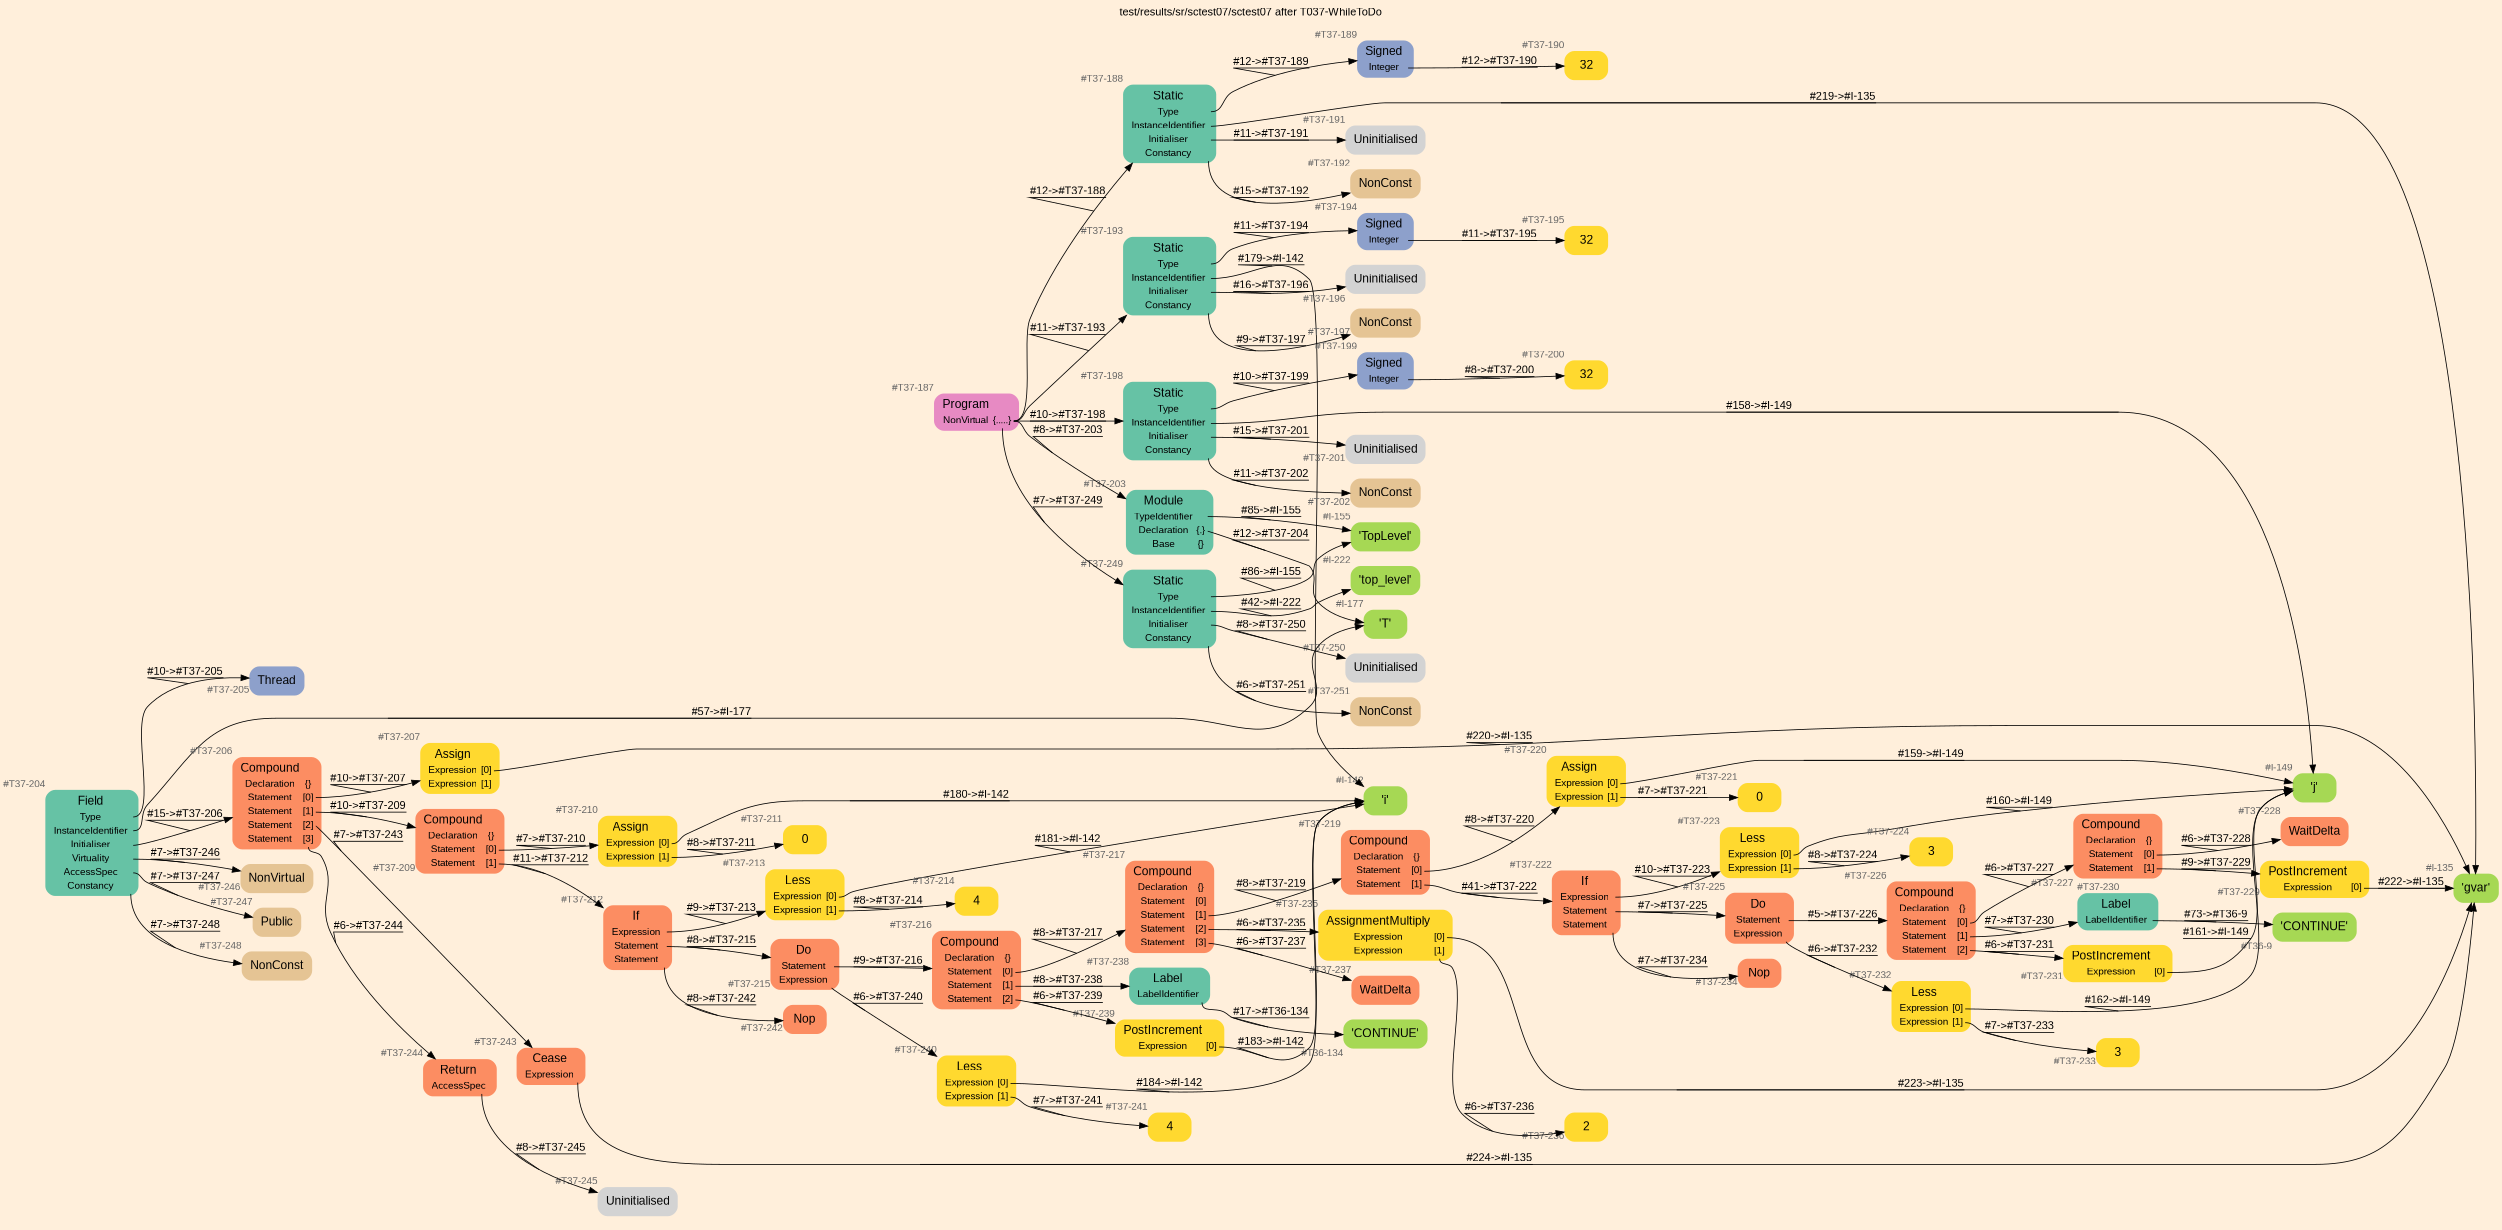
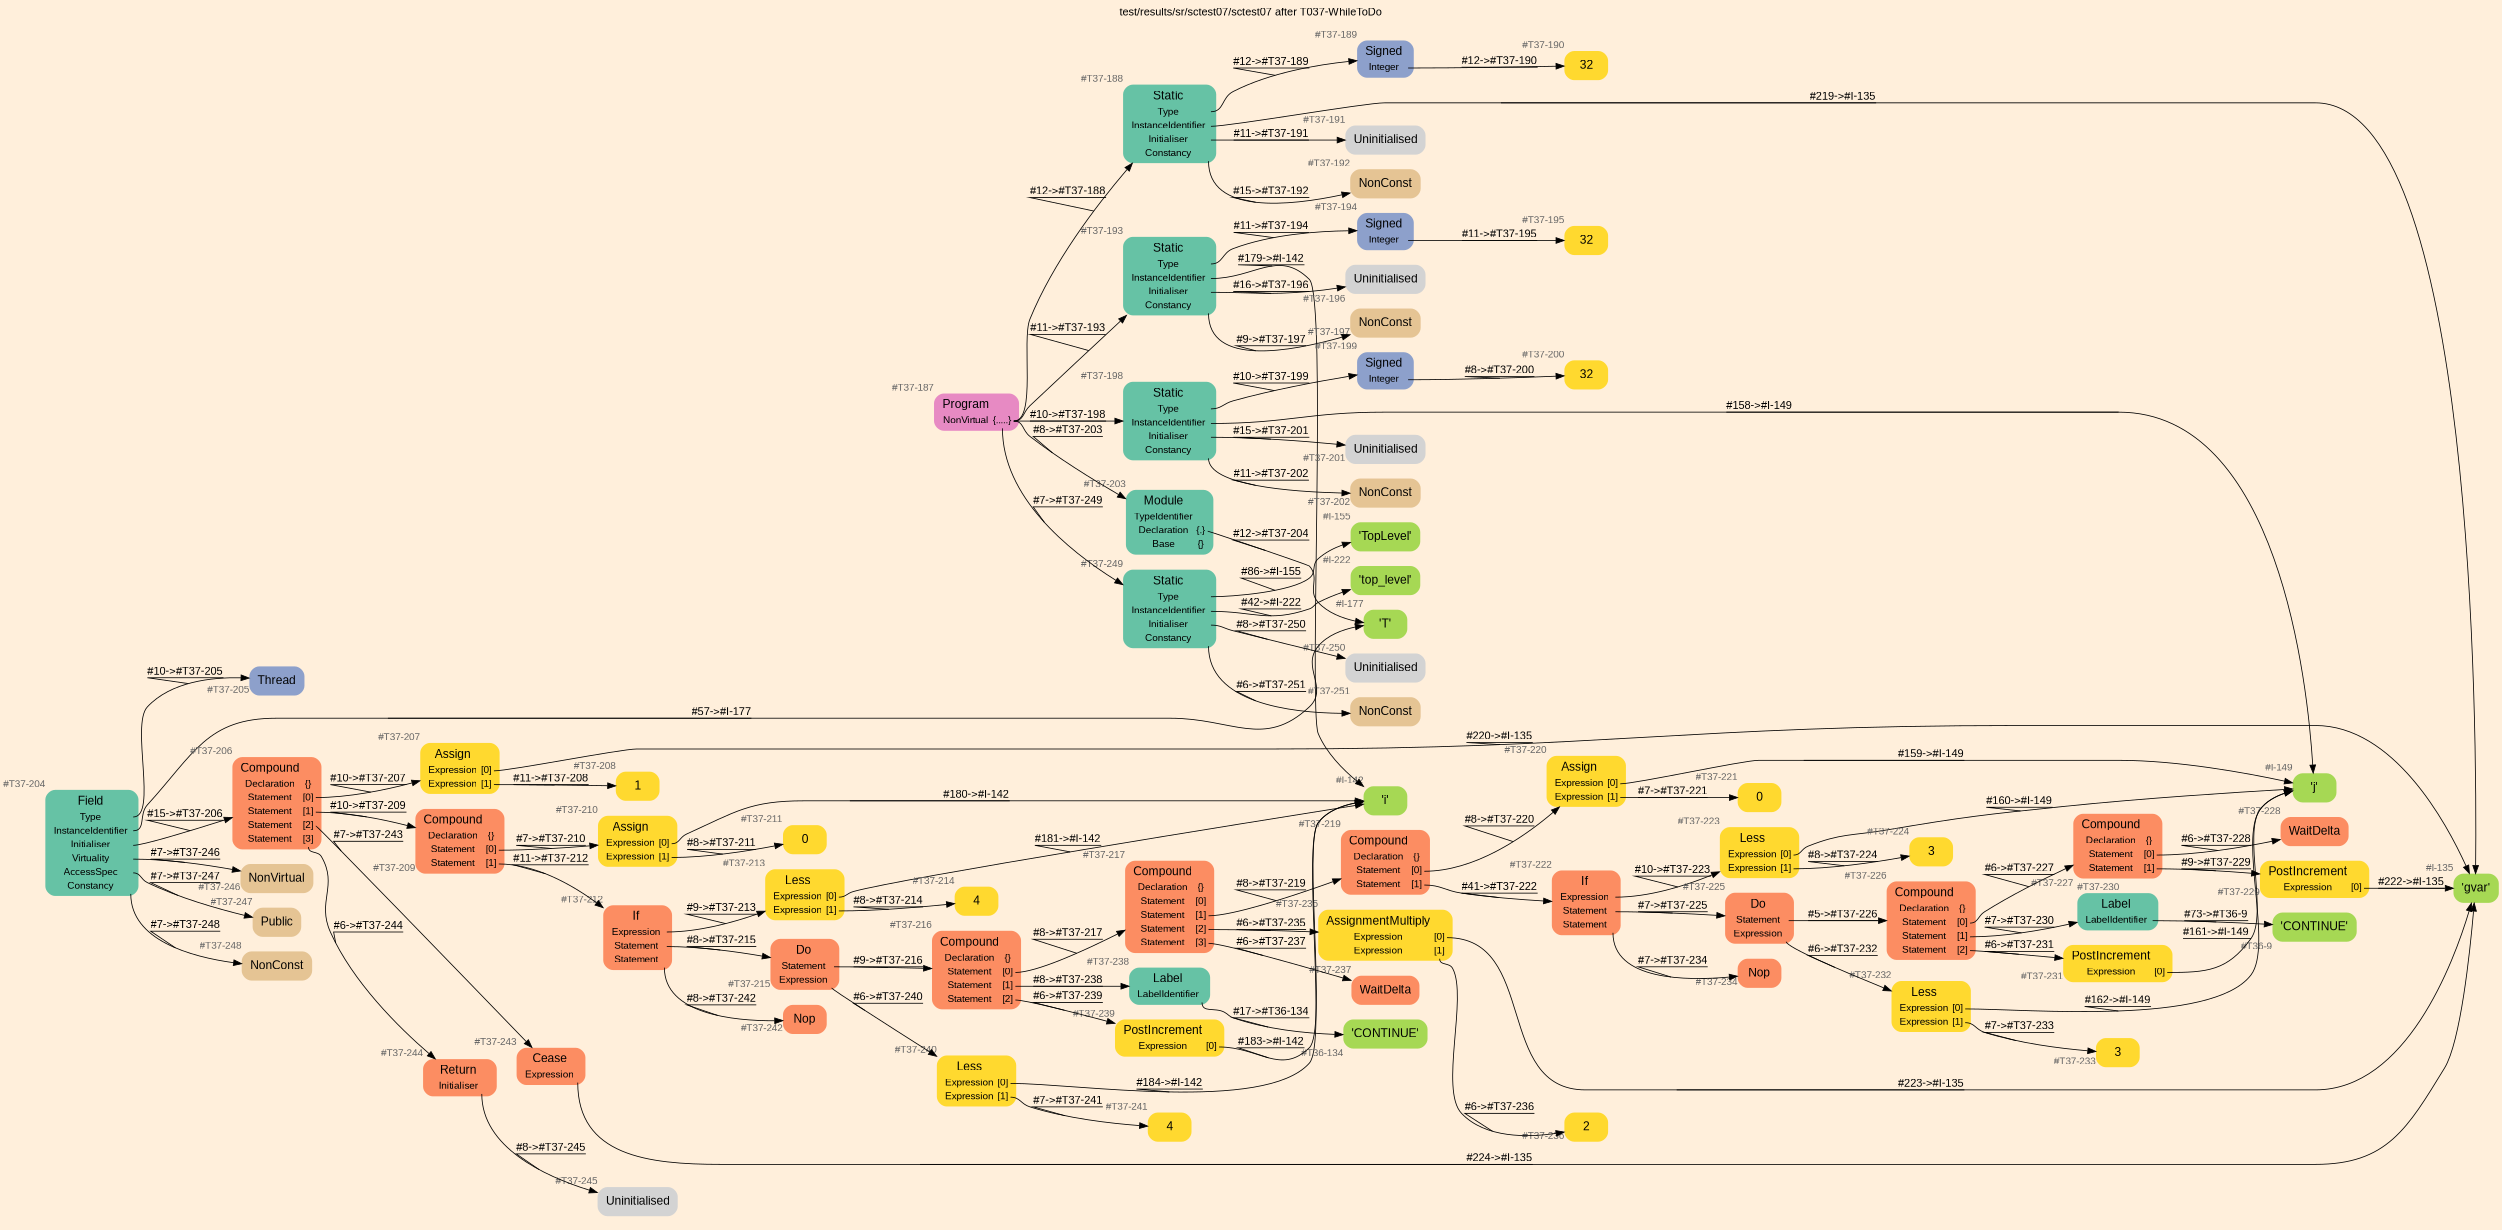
(1275, 520) -> none
none -> (638, 786)
(459, 1086) -> (459, 1086)
